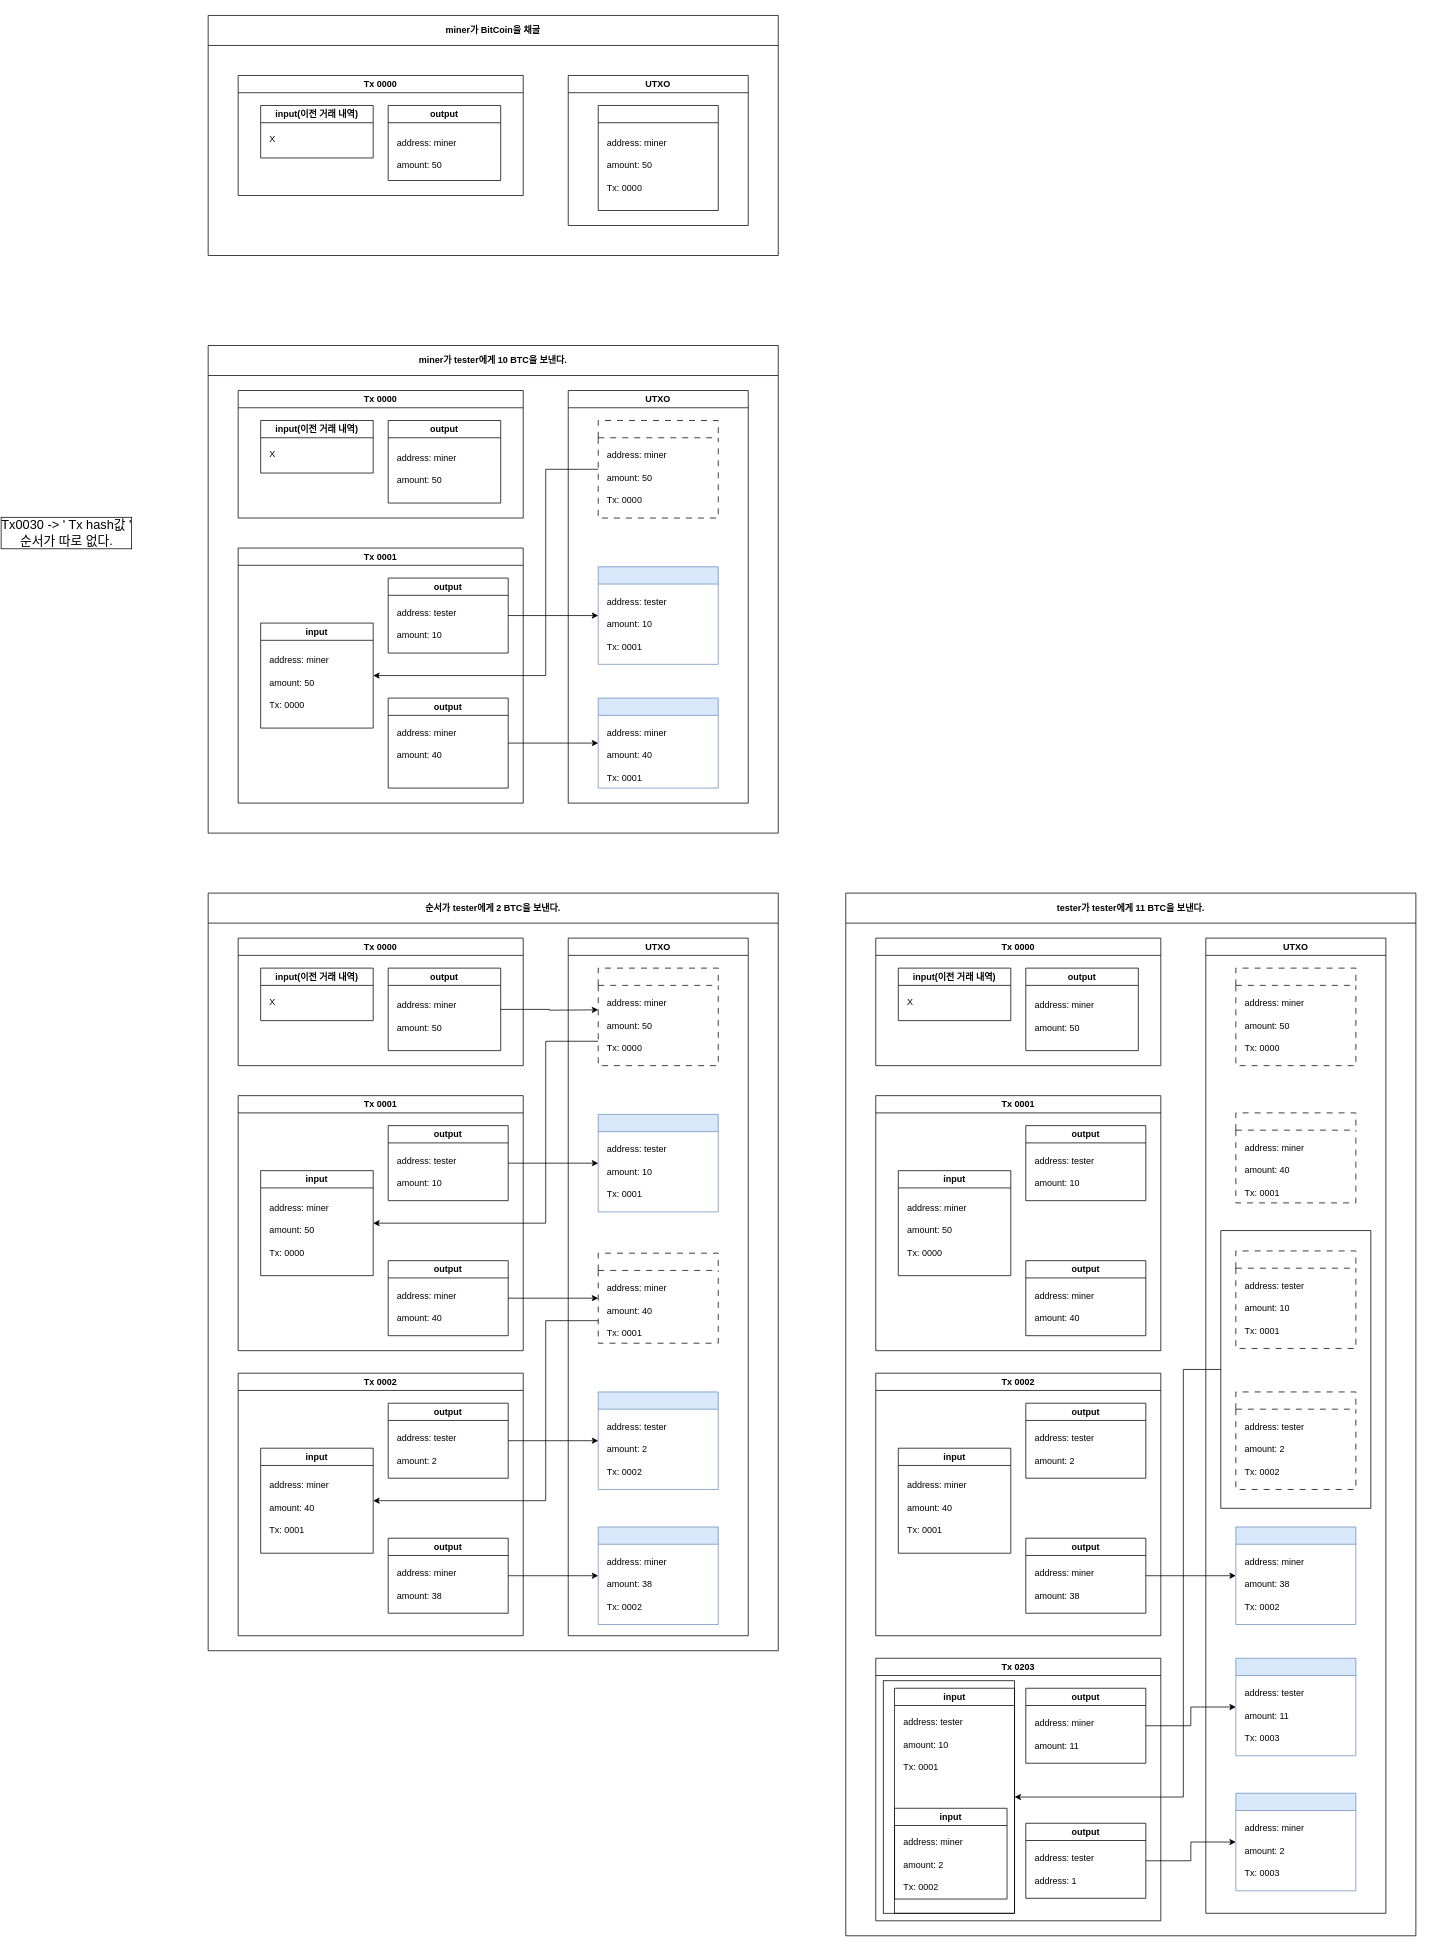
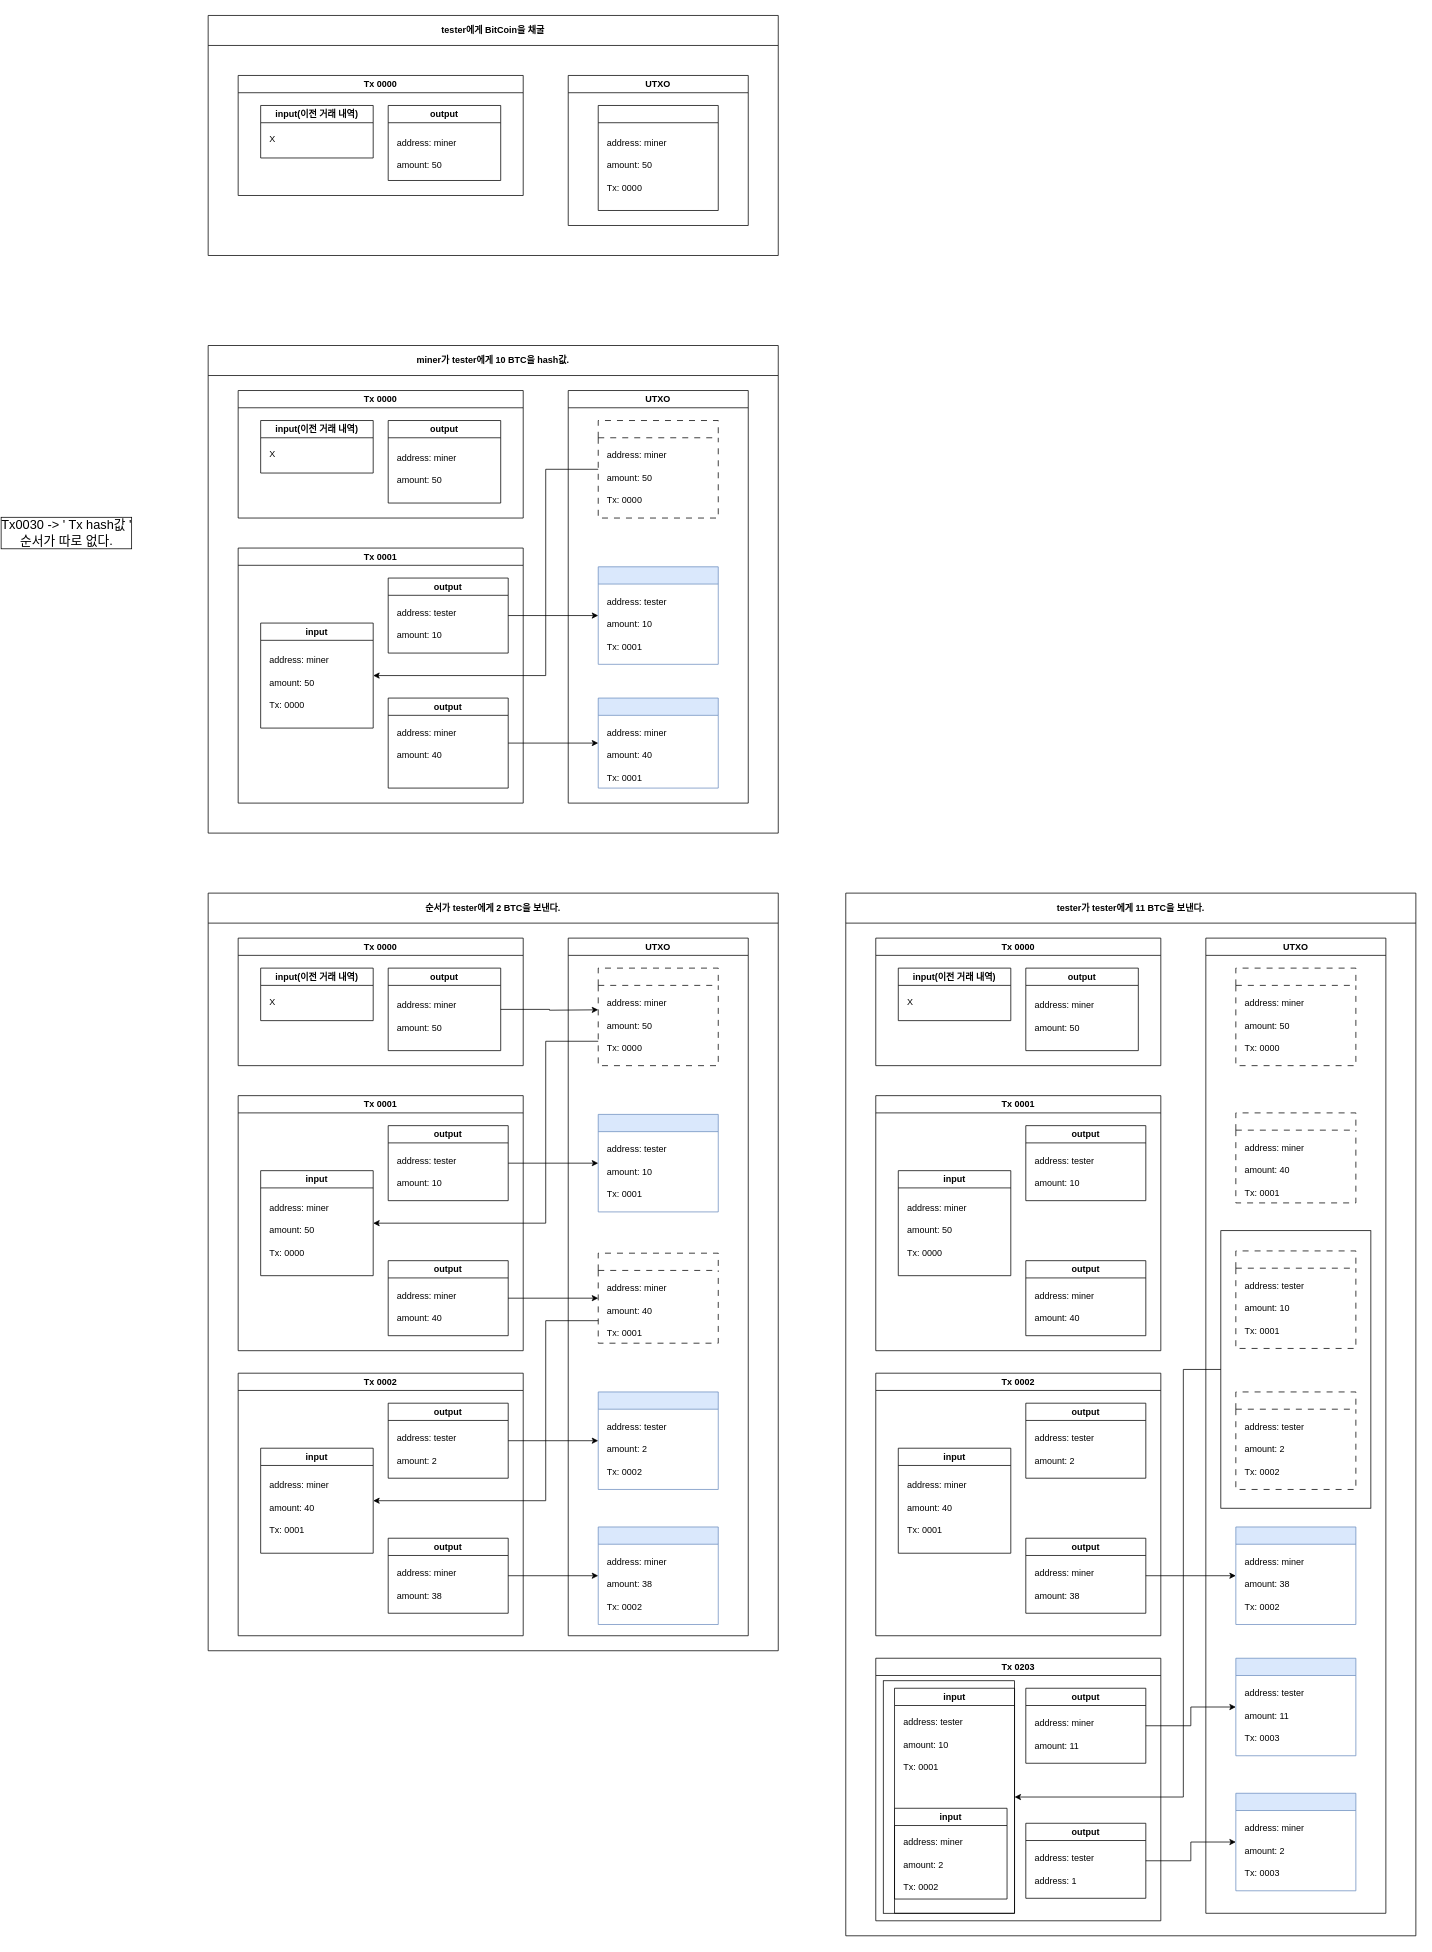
(493, 30) -> (493, 30)
(493, 360) -> (493, 360)
